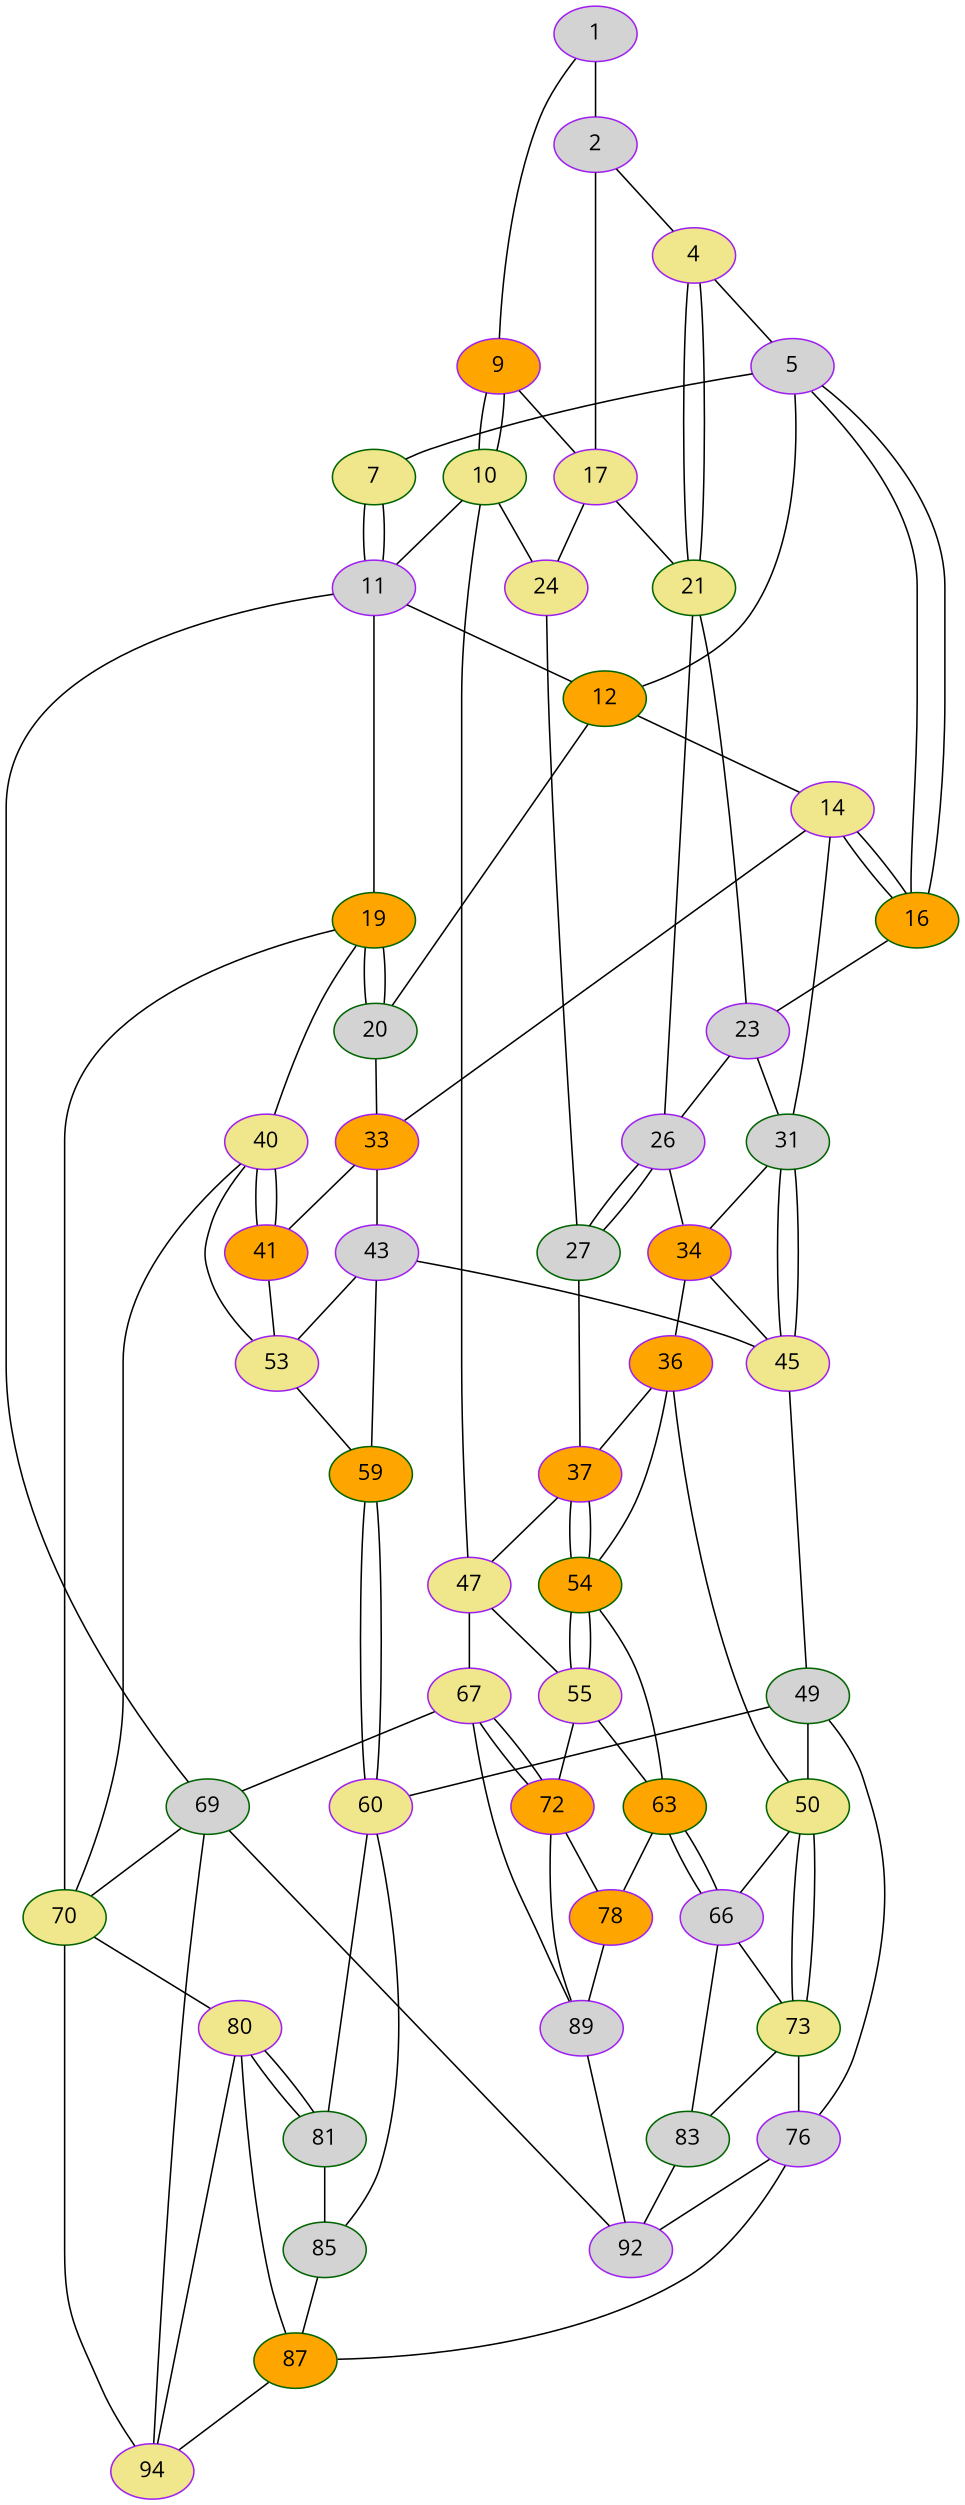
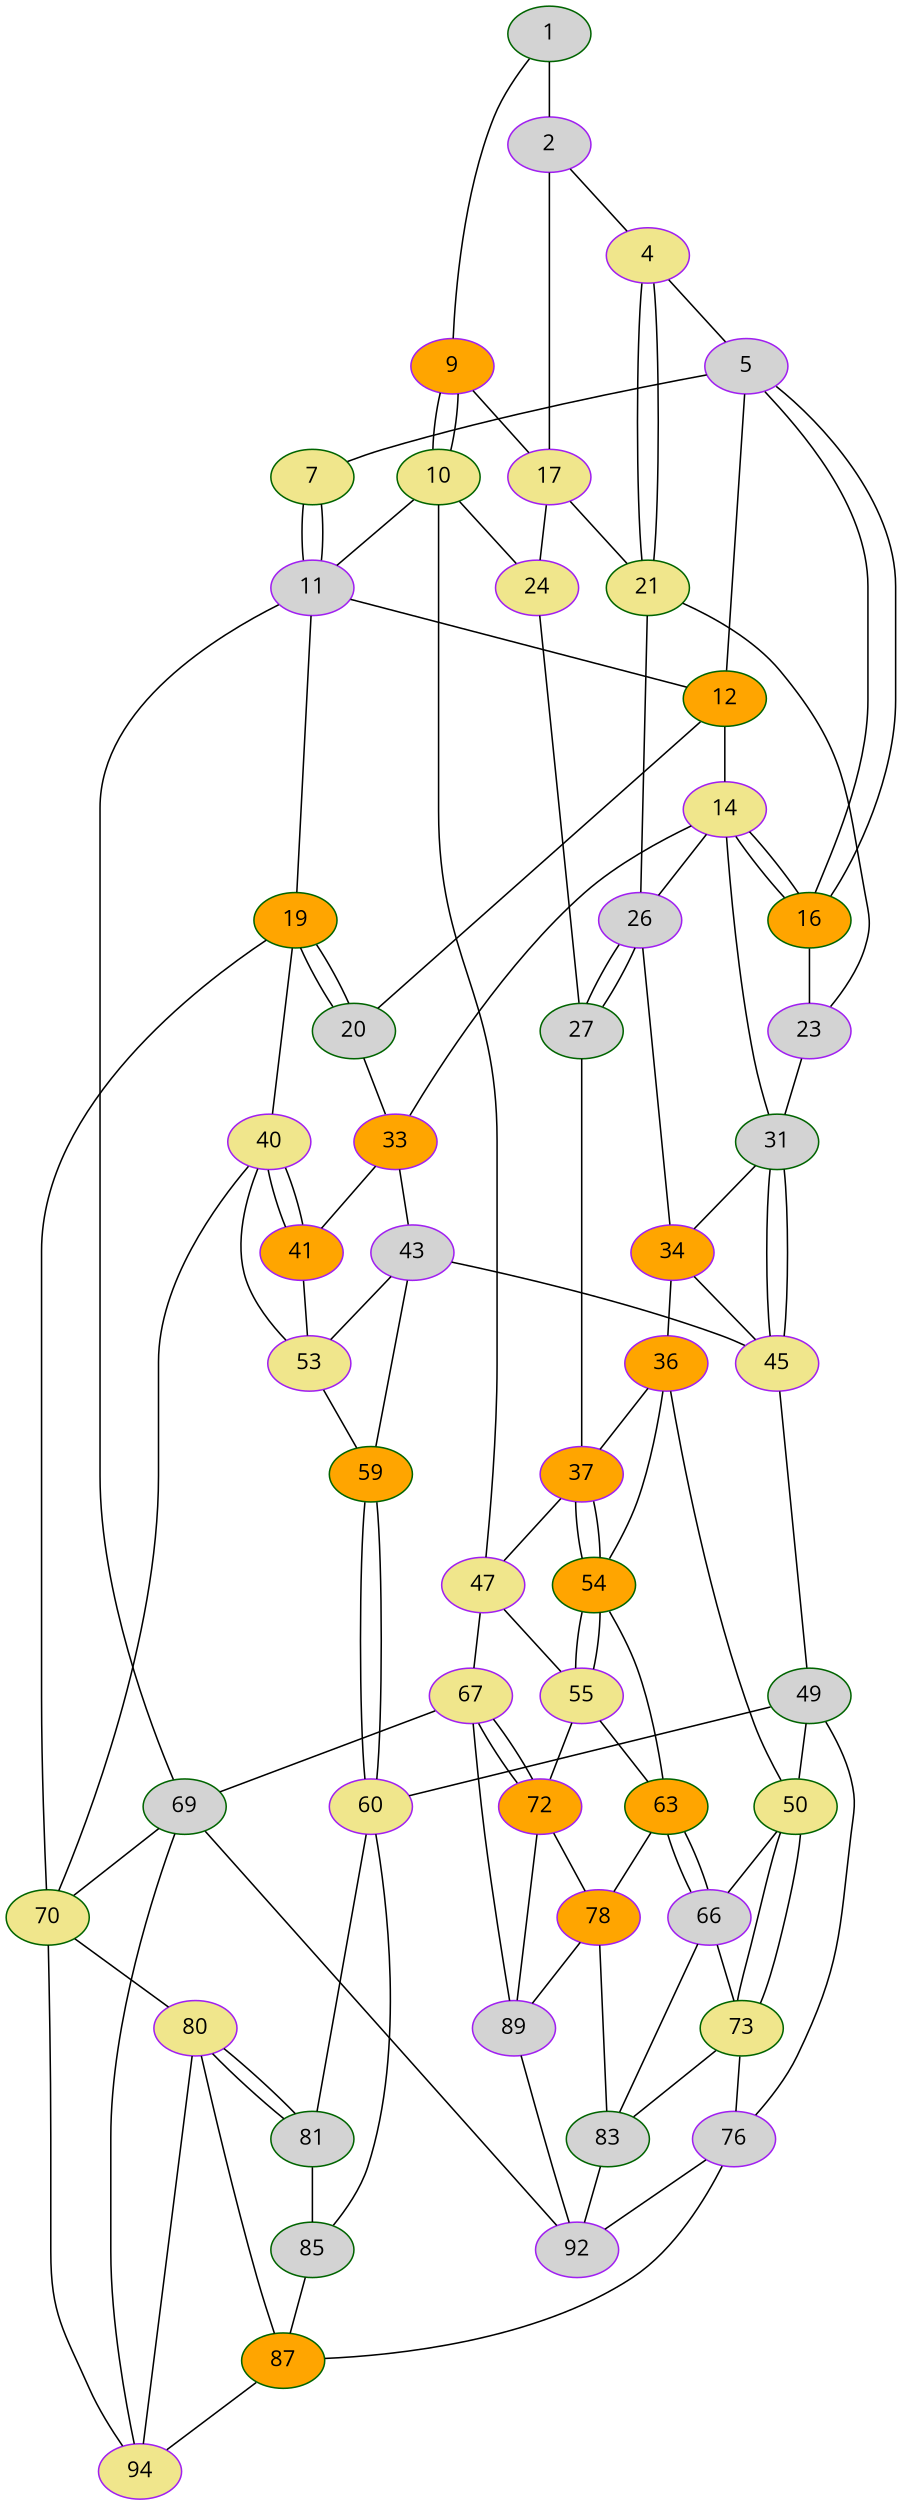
(596, 34) -> (549, 34)
(706, 1086) -> (682, 865)
none -> (603, 2028)
